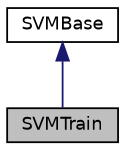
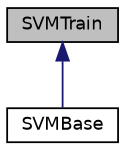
(63, 84) -> (63, 84)
